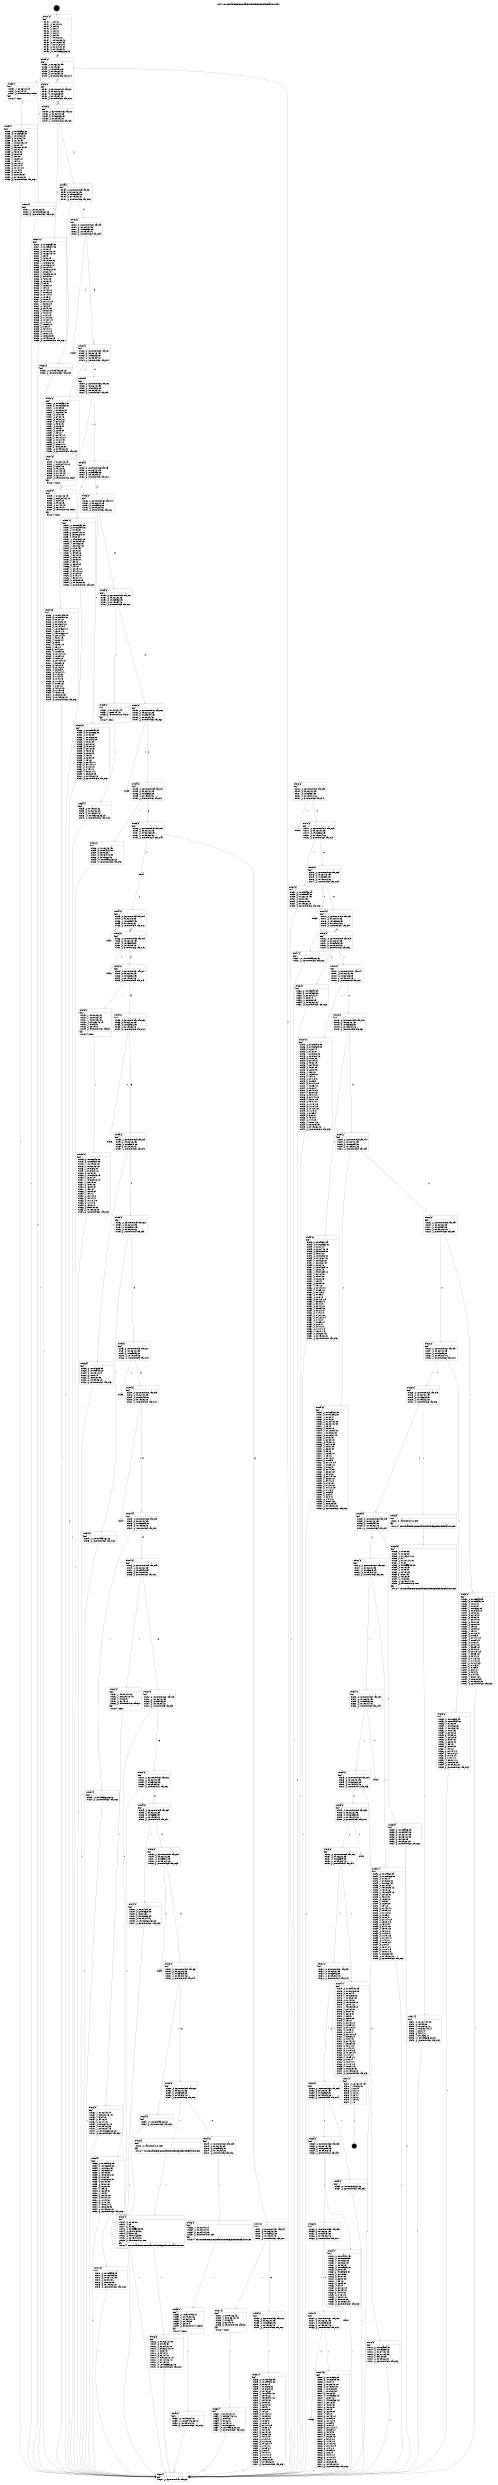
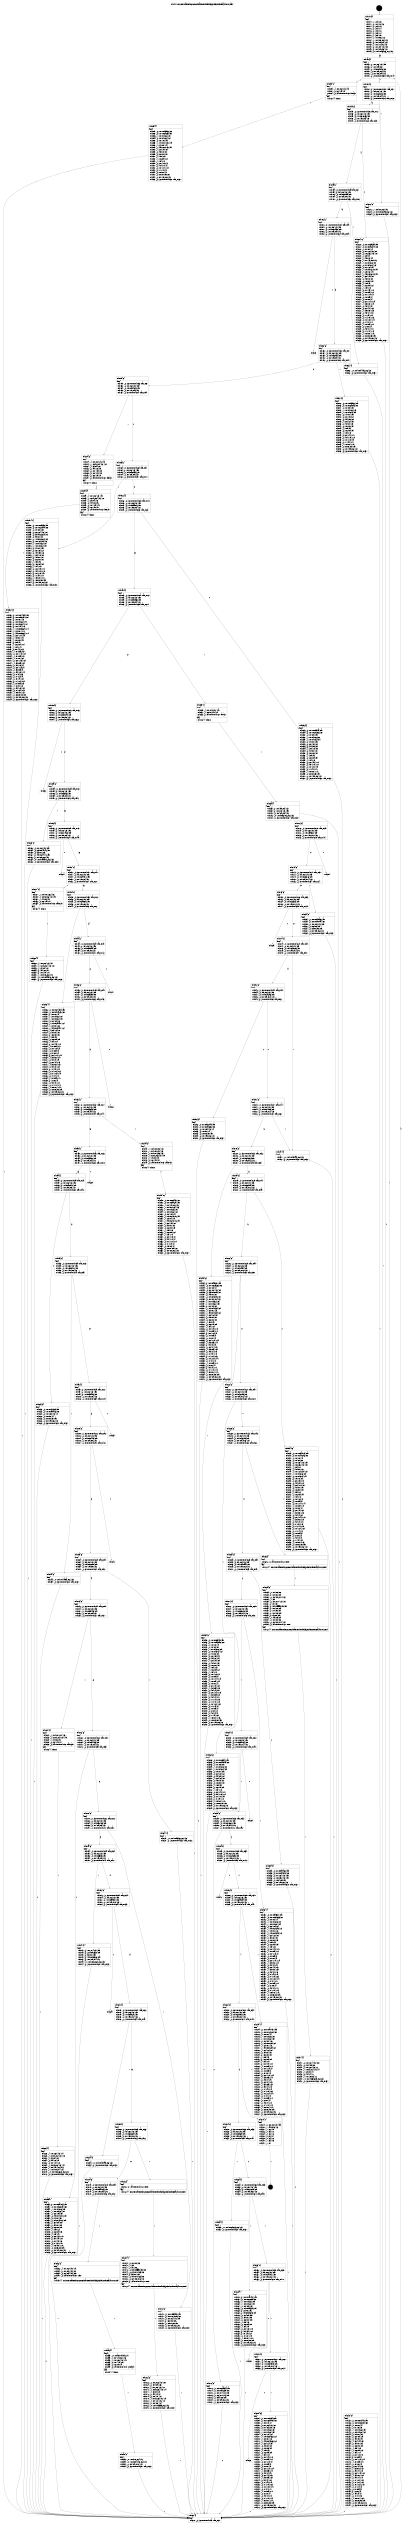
(137, 893) -> (86, 922)
(332, 1009) -> (281, 1133)
